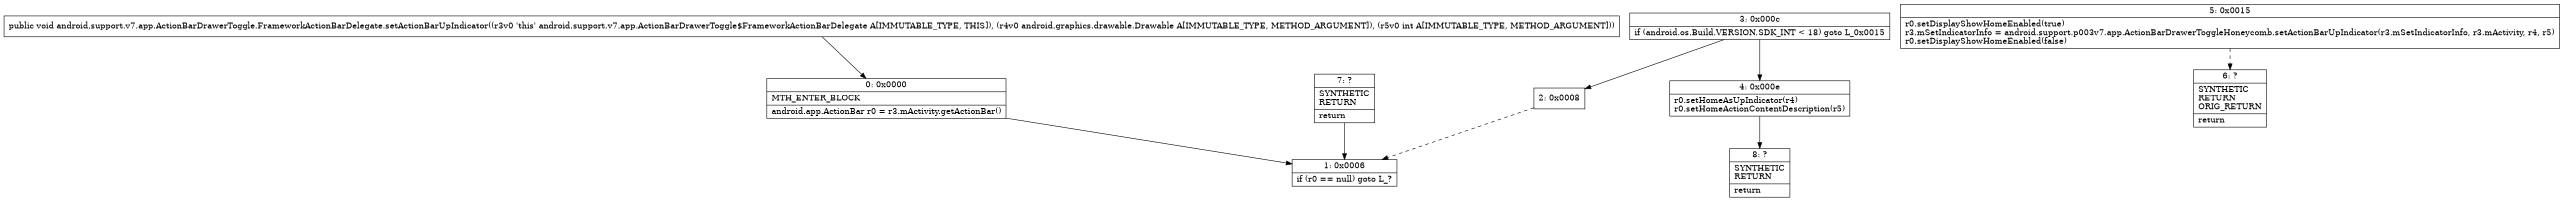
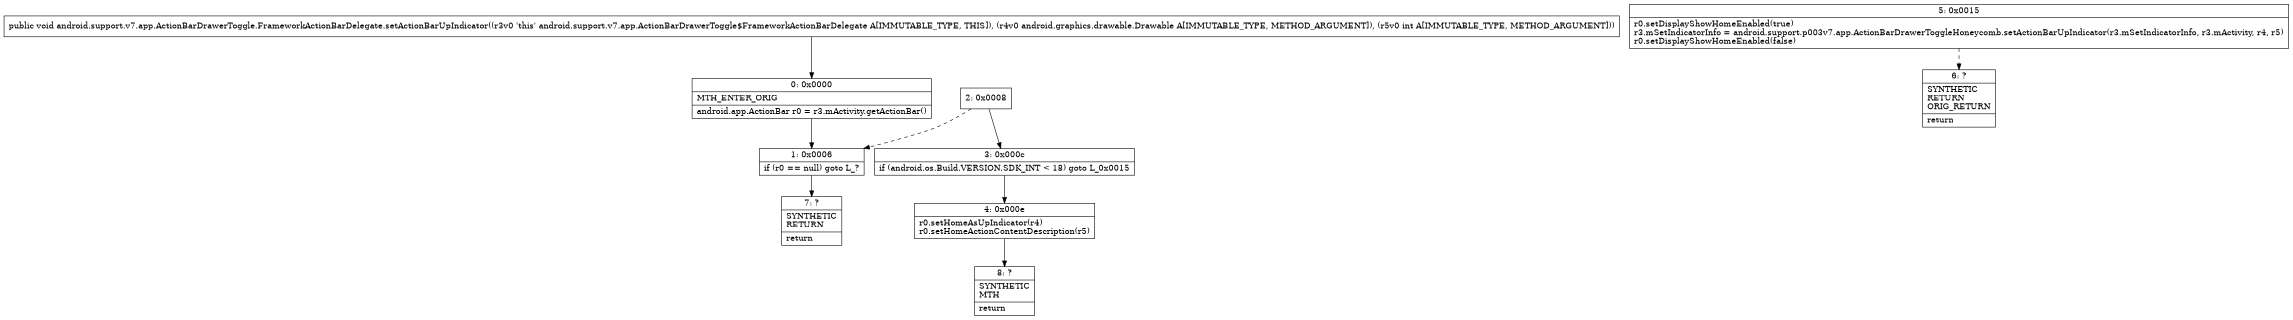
(1657, 63) -> (994, 126)
(816, 98) -> (737, 98)
(1345, 138) -> (812, 183)
(1753, 177) -> (990, 295)
